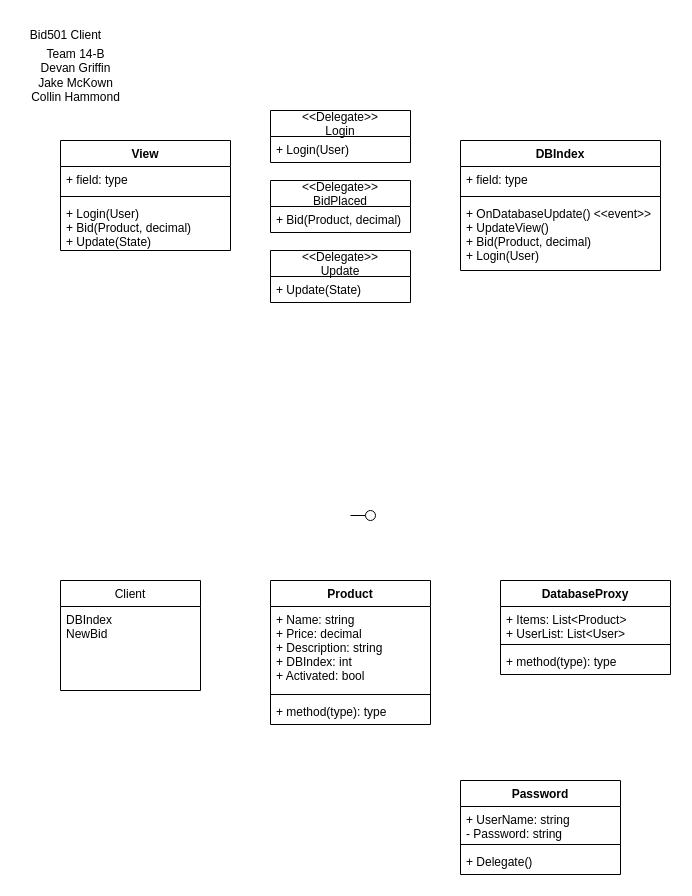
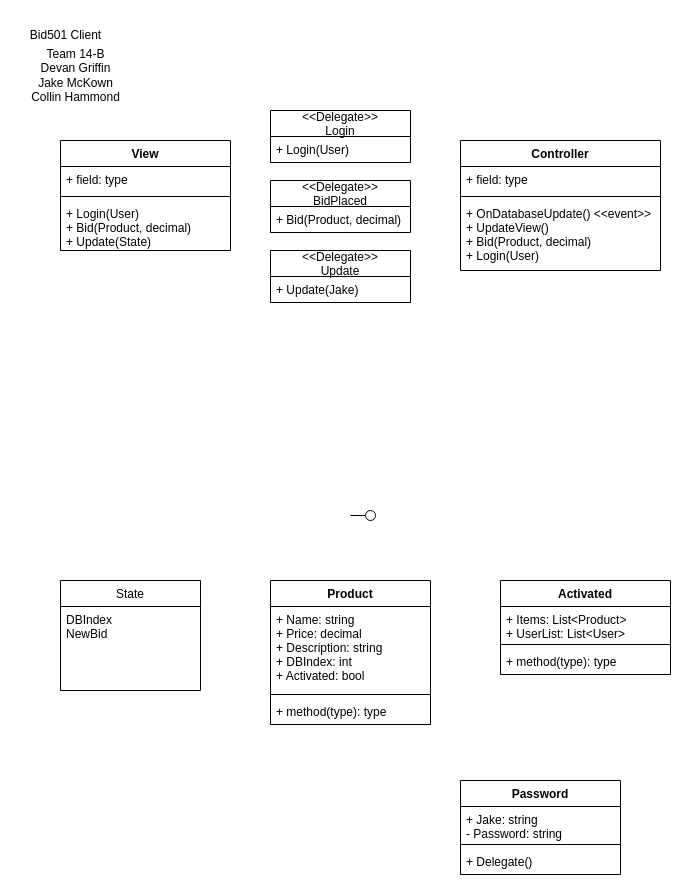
(560, 154) -> (560, 154)
(325, 290) -> (321, 290)
(130, 594) -> (130, 594)
(585, 594) -> (585, 594)
(520, 820) -> (507, 820)
